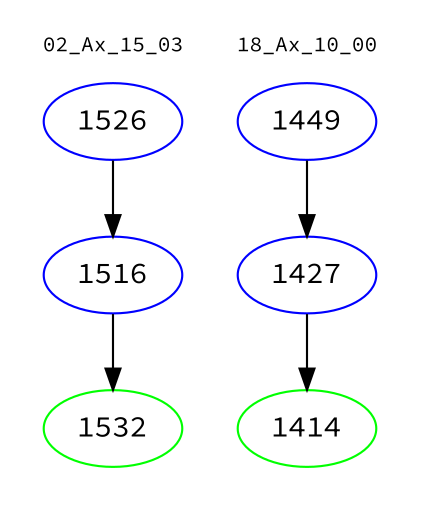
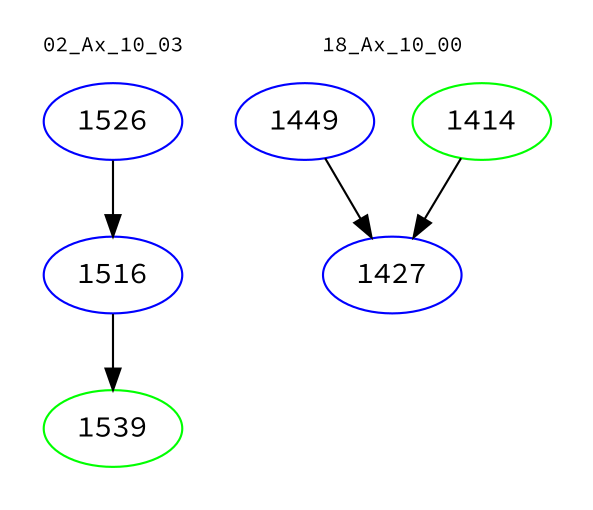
(114, 46) -> (114, 46)
(307, 341) -> (443, 189)
(113, 429) -> (113, 429)
